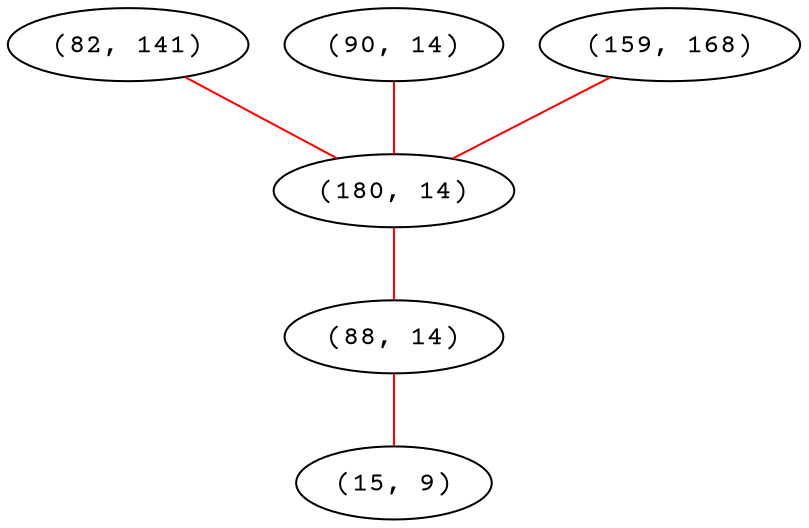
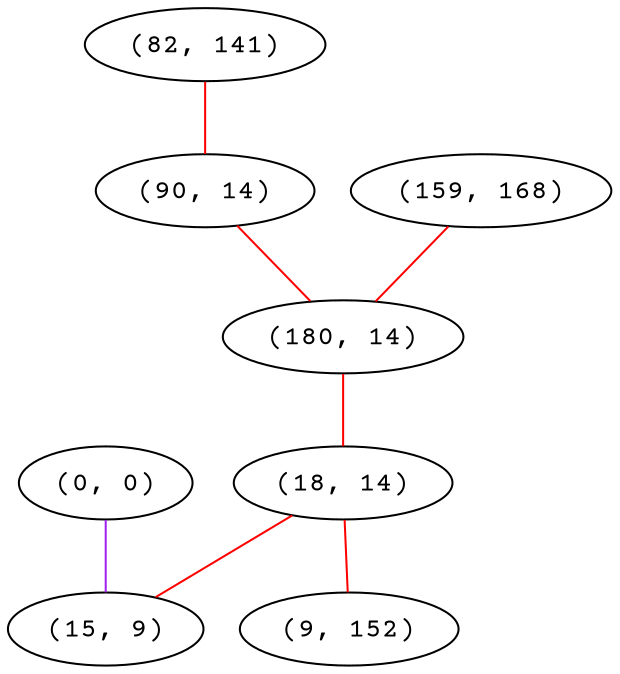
(261, 118) -> (205, 118)
(394, 337) -> (343, 483)
none -> (106, 483)
none -> (349, 629)
